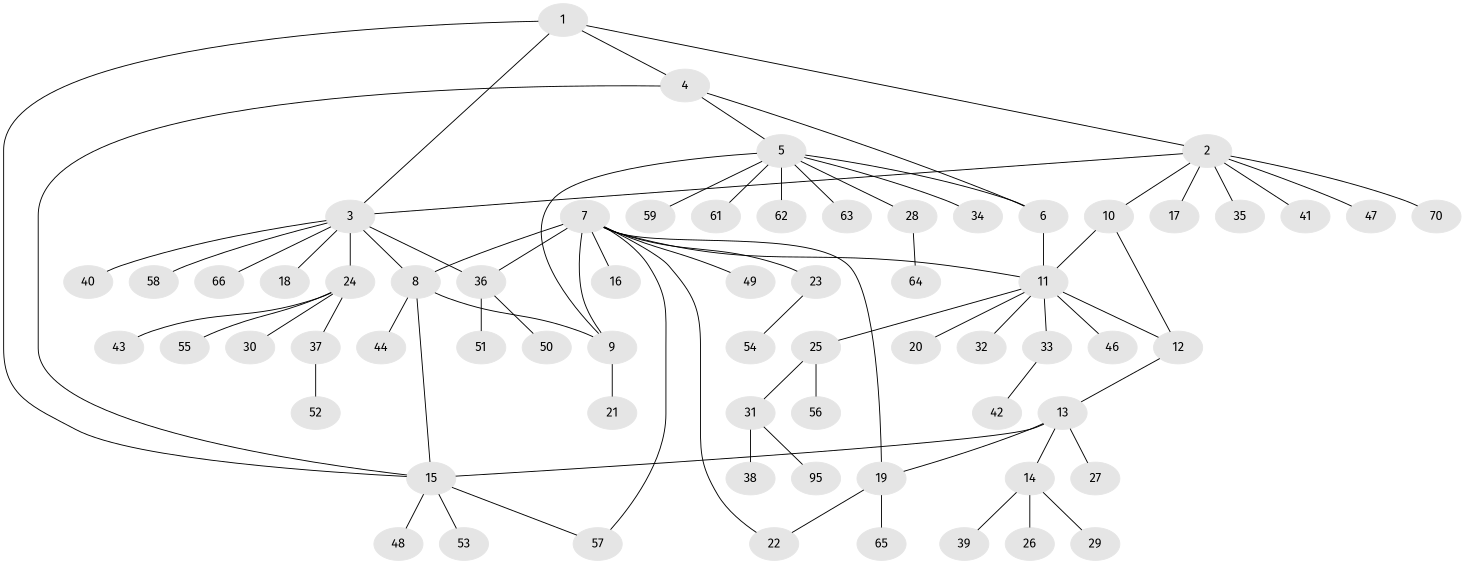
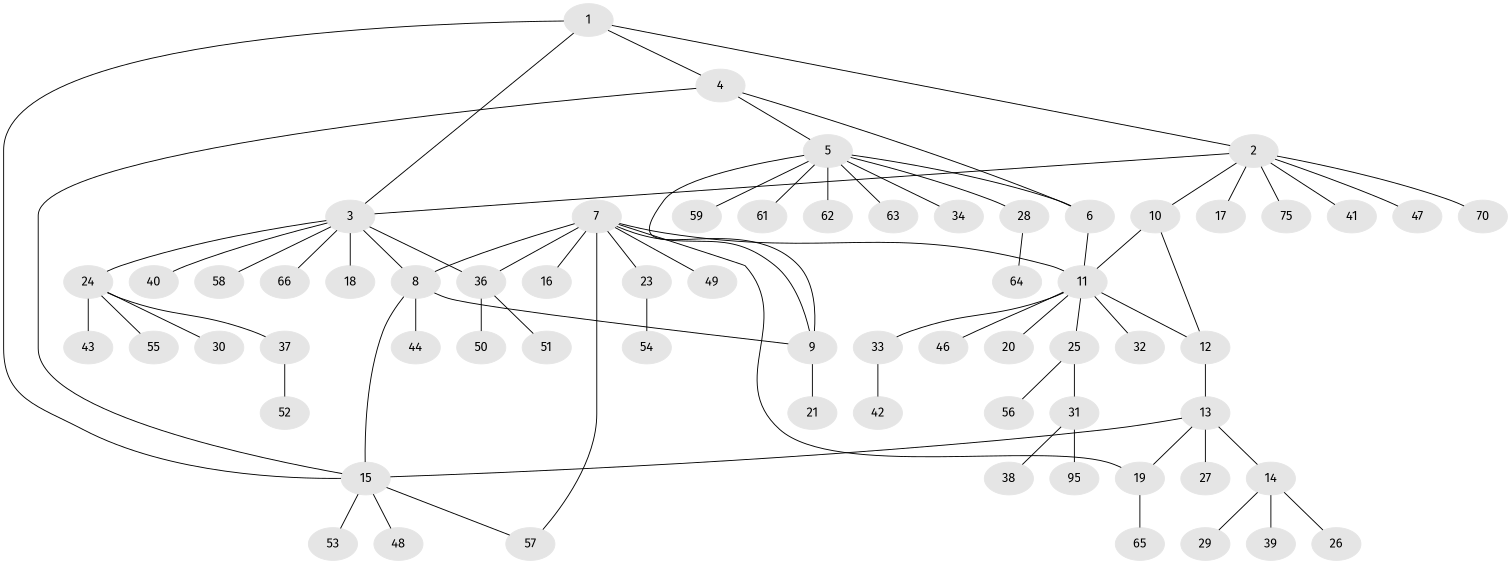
(1240, 217) -> (1286, 217)
(774, 544) -> none
